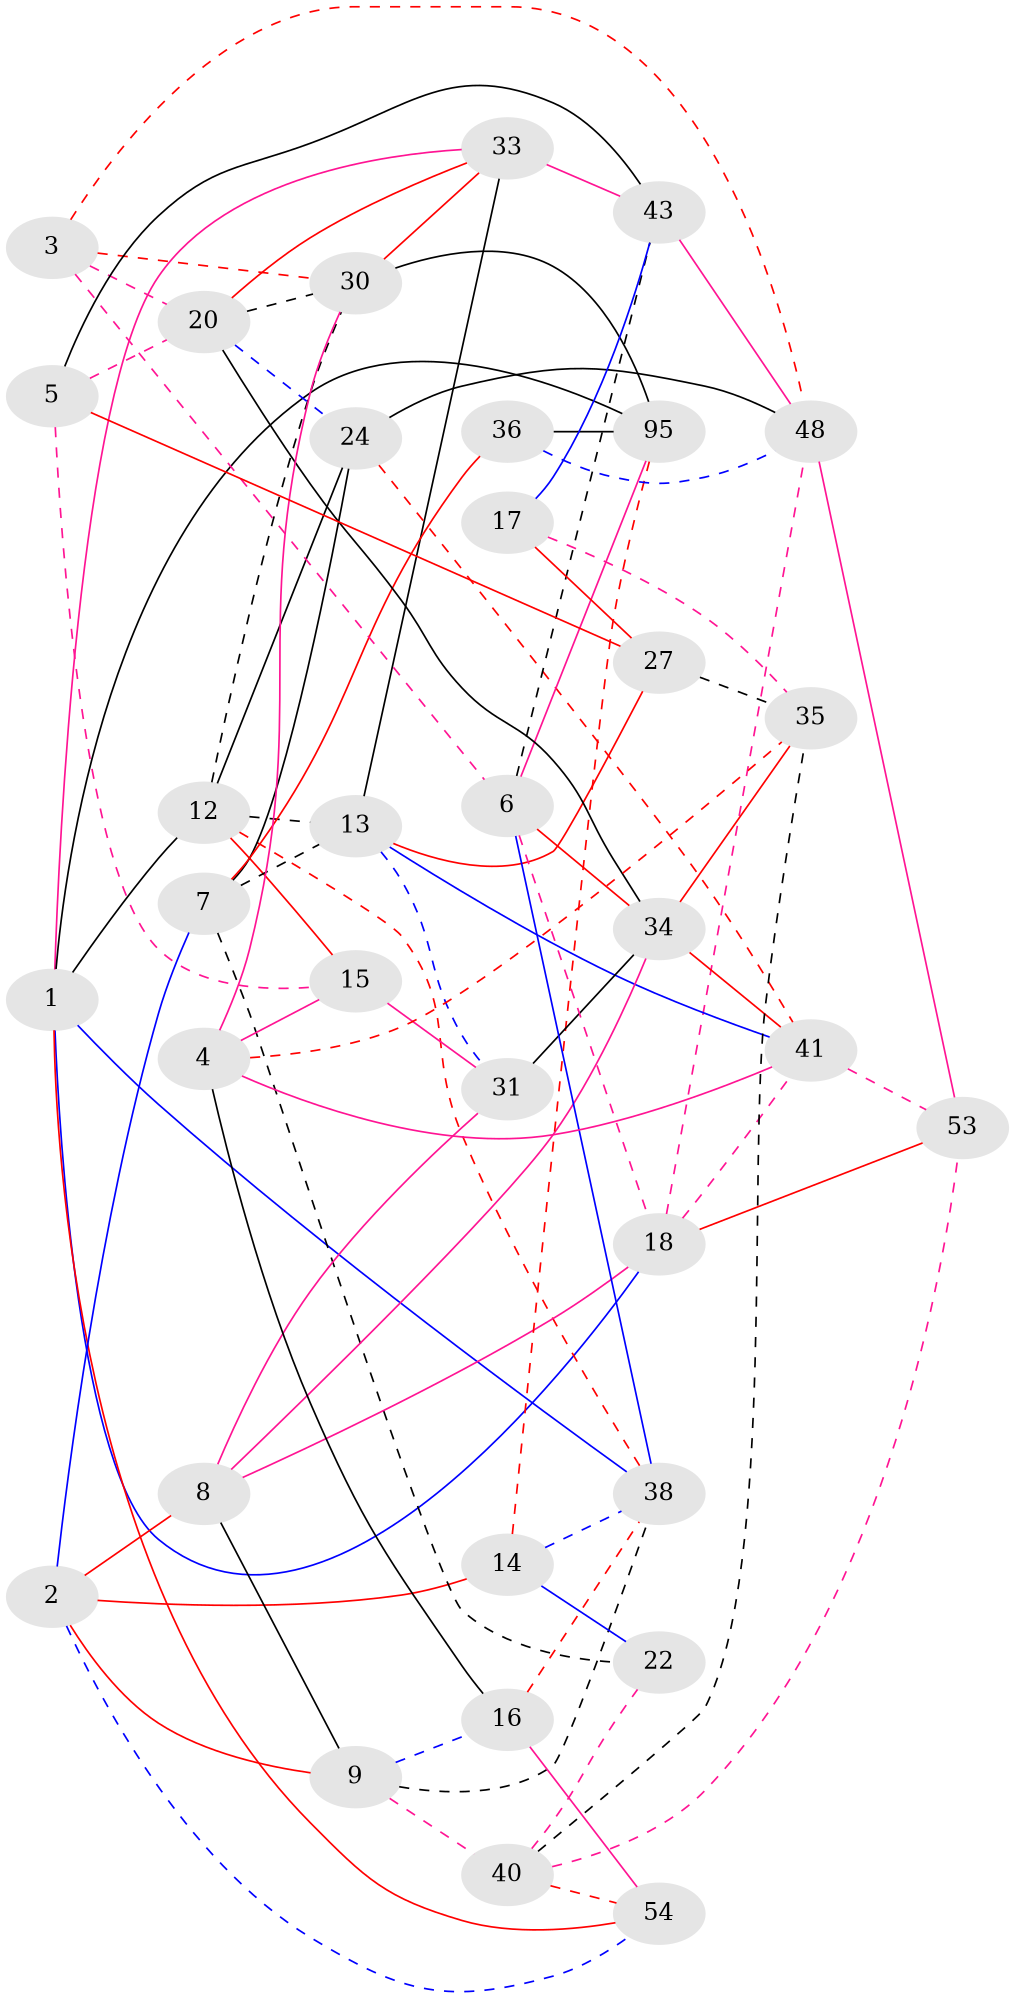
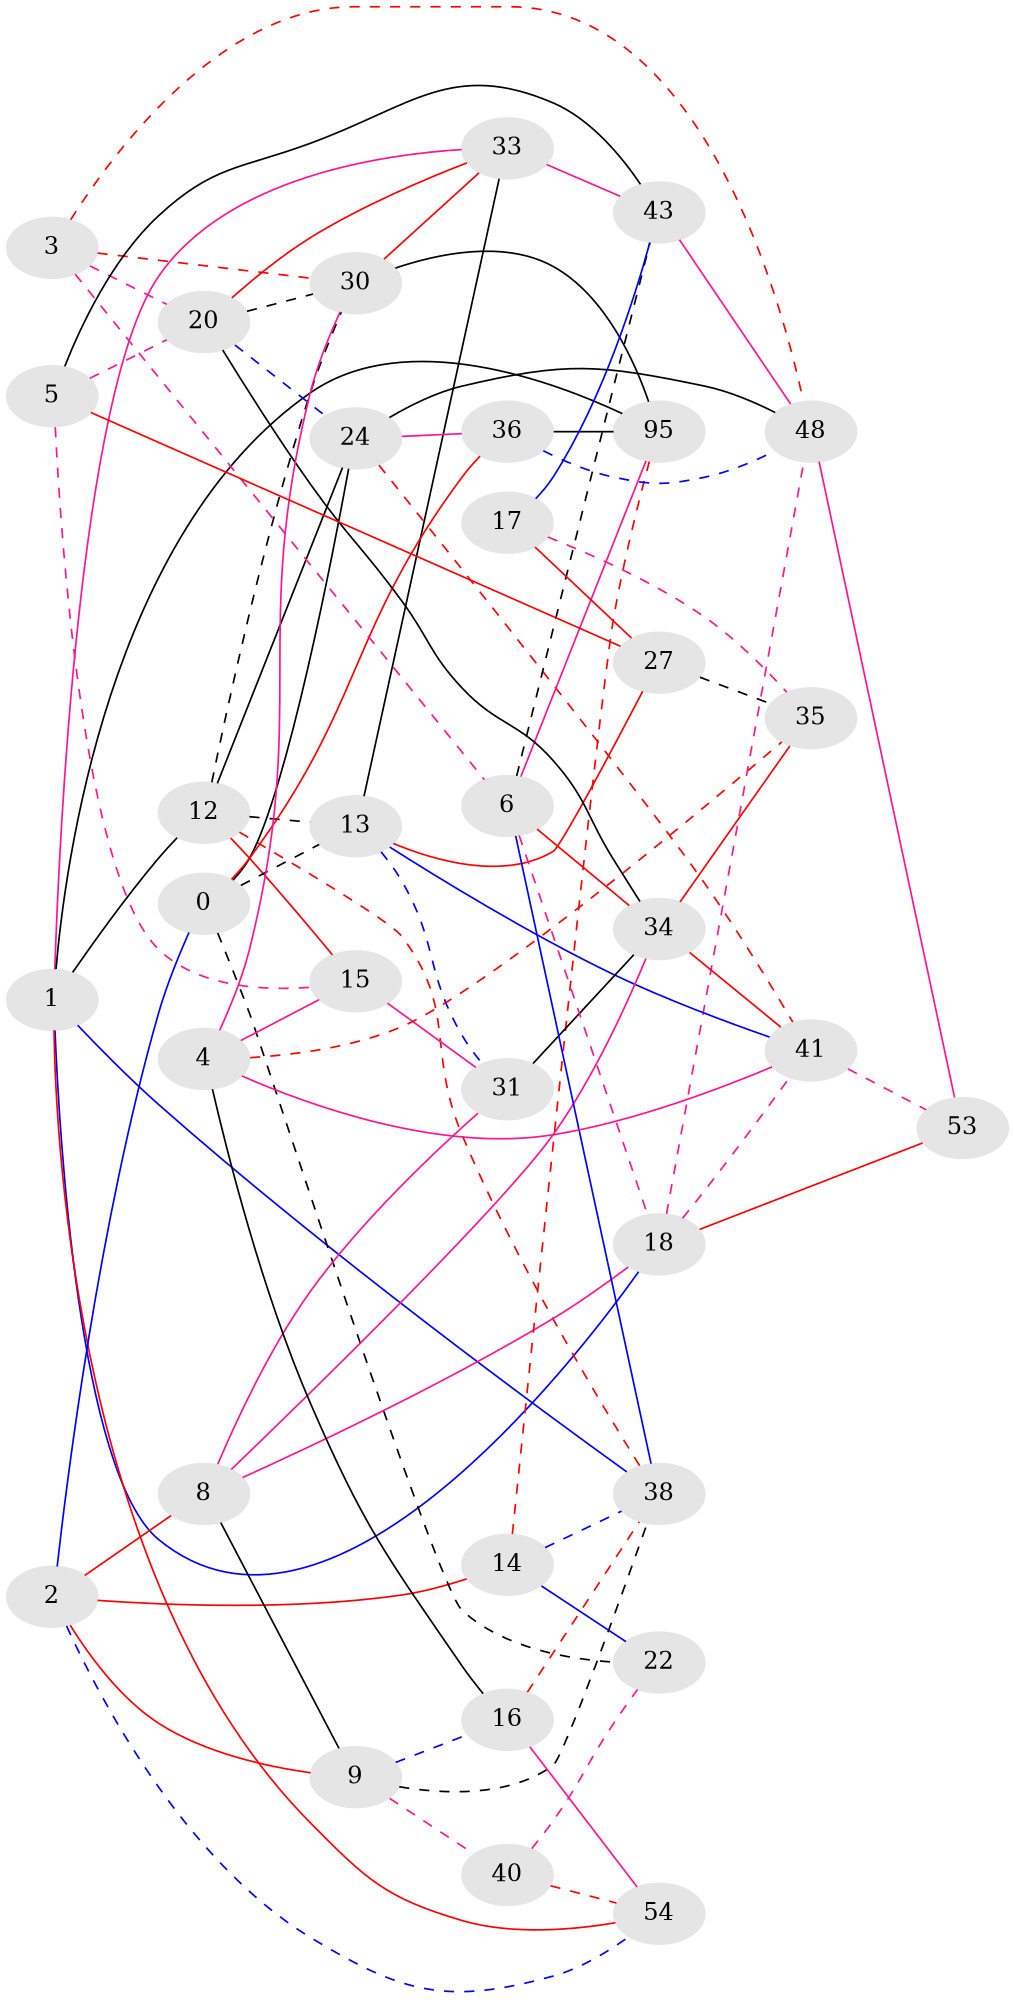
none -> (432, 435)
(204, 904) -> (204, 904)
(756, 1339) -> none
(844, 1574) -> none
